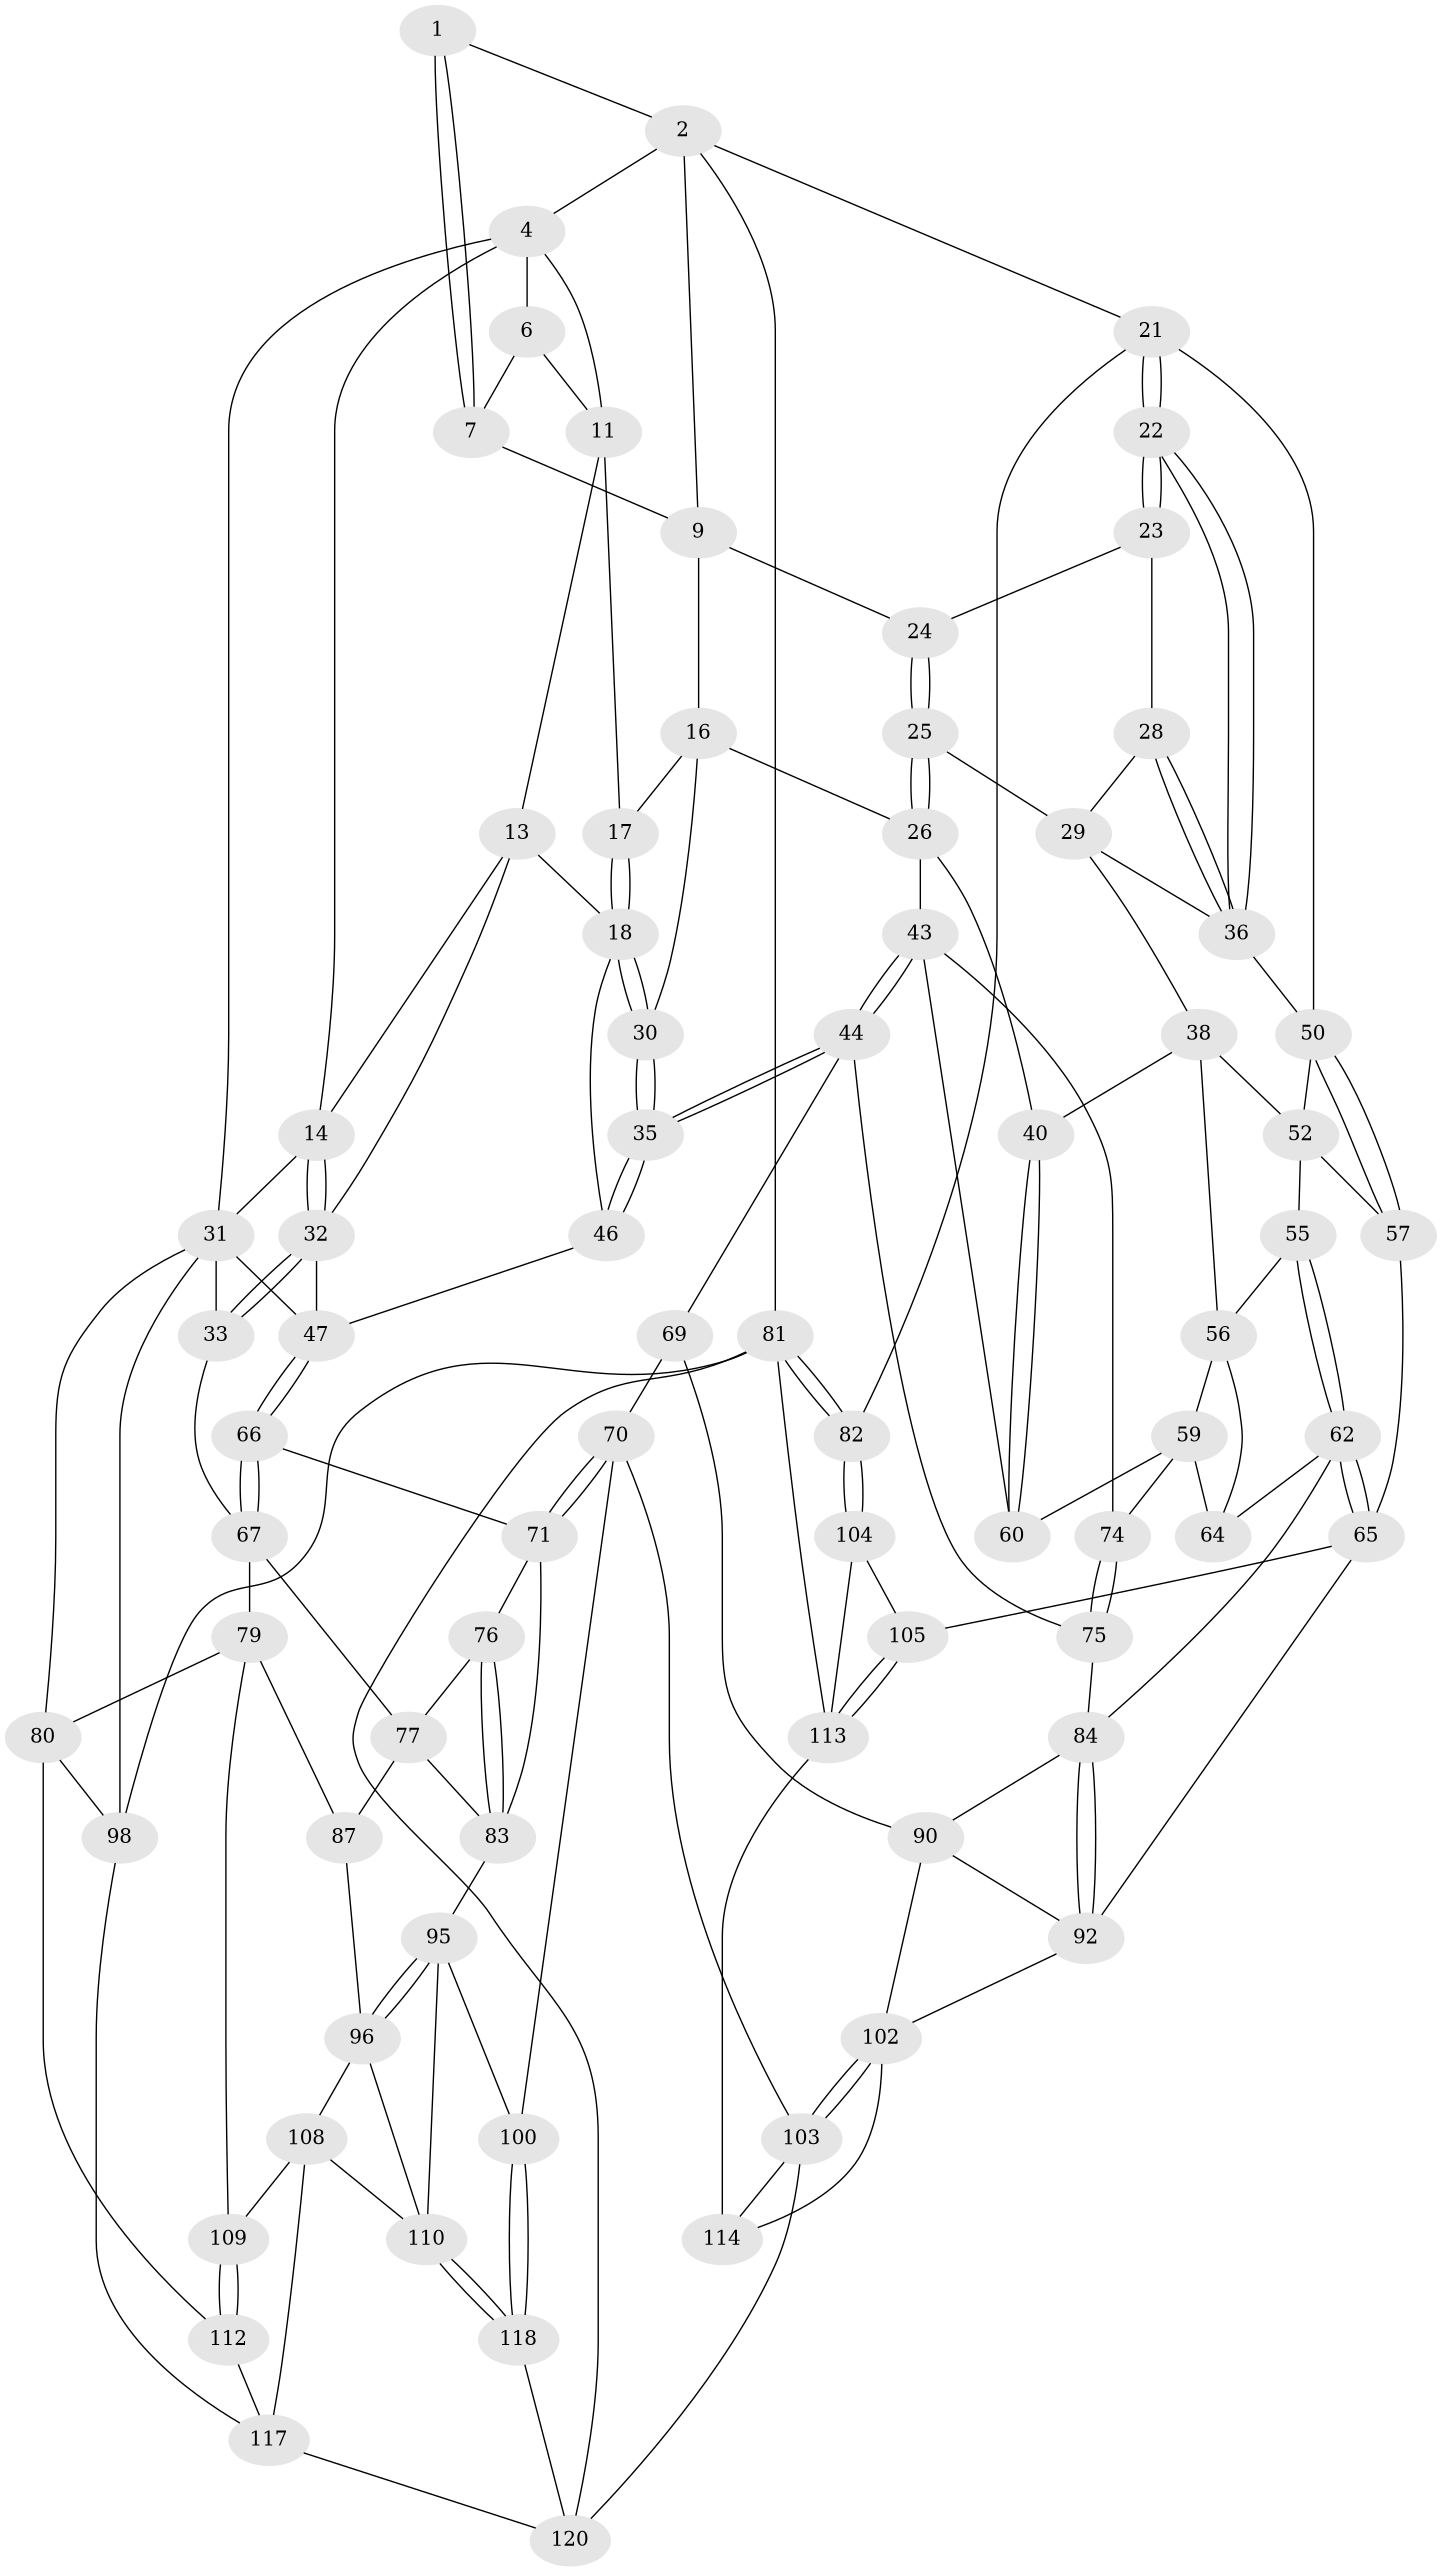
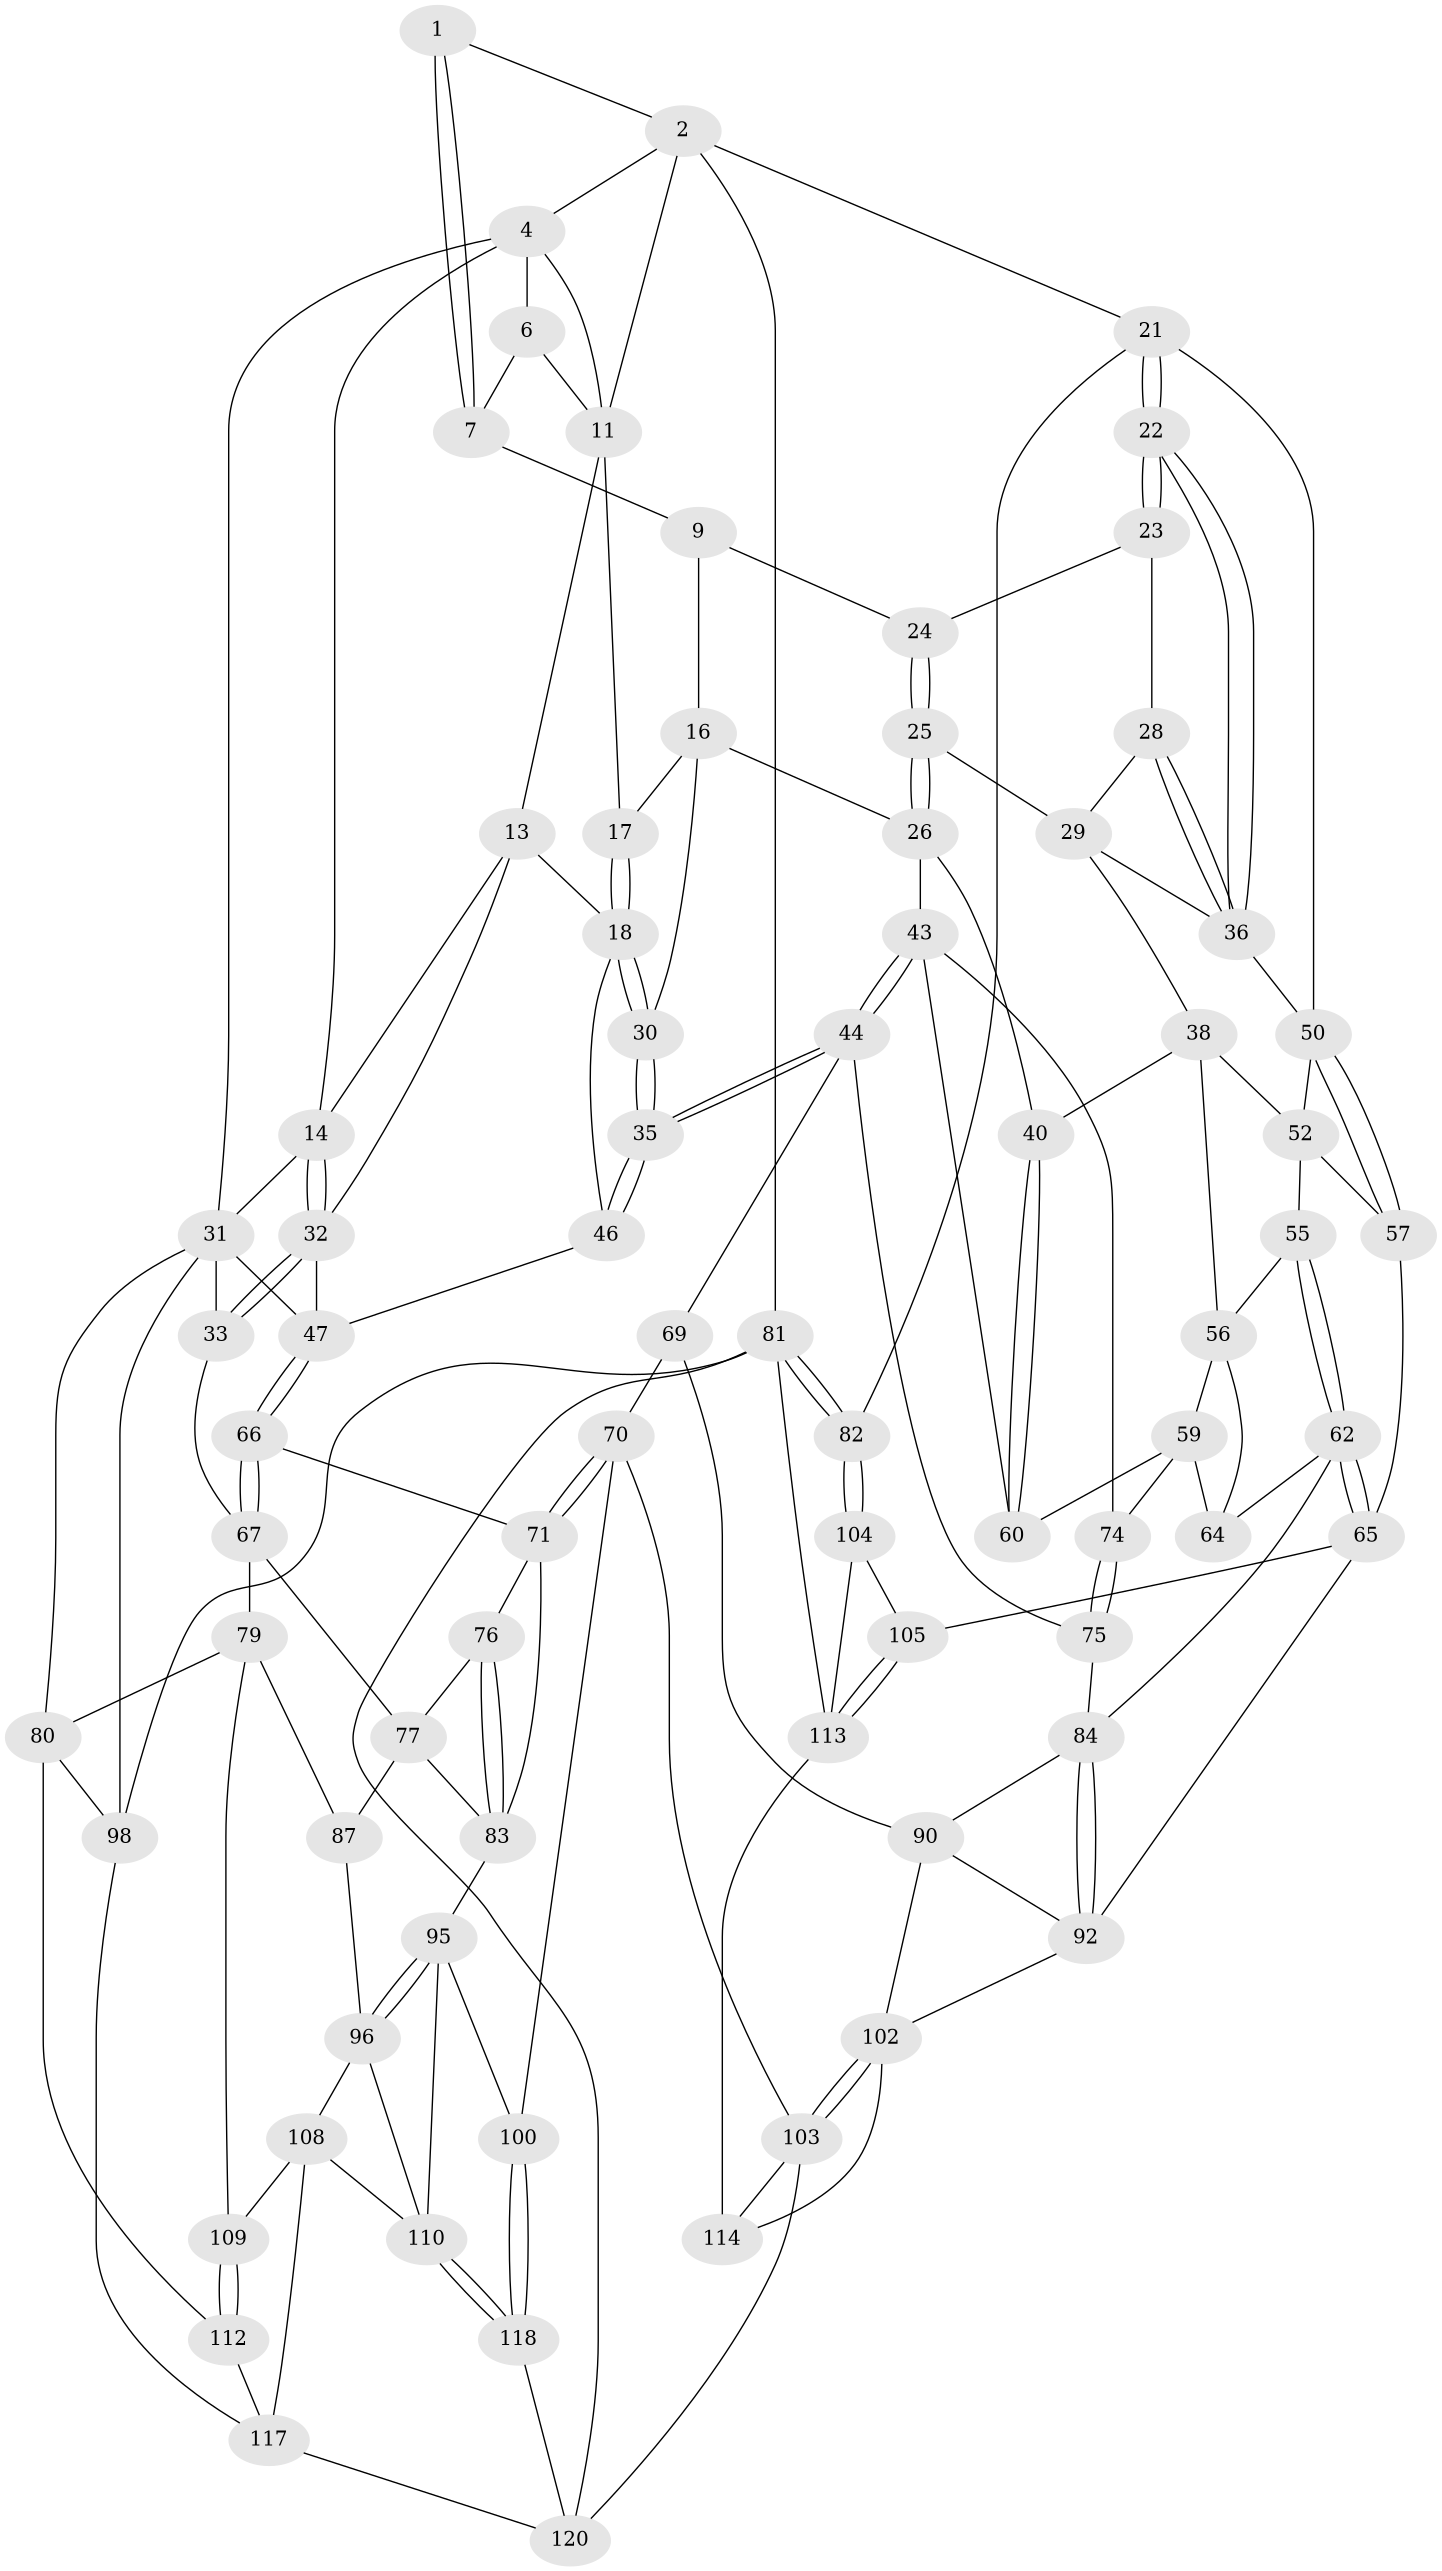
(691, 332) -> (644, 282)
